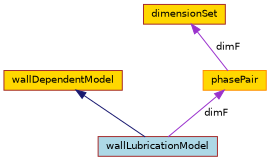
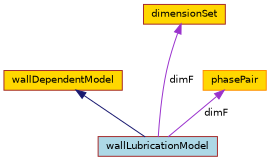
(213, 51) -> (164, 84)
